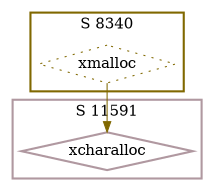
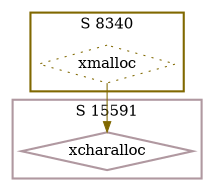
(107, 112) -> (107, 112)
